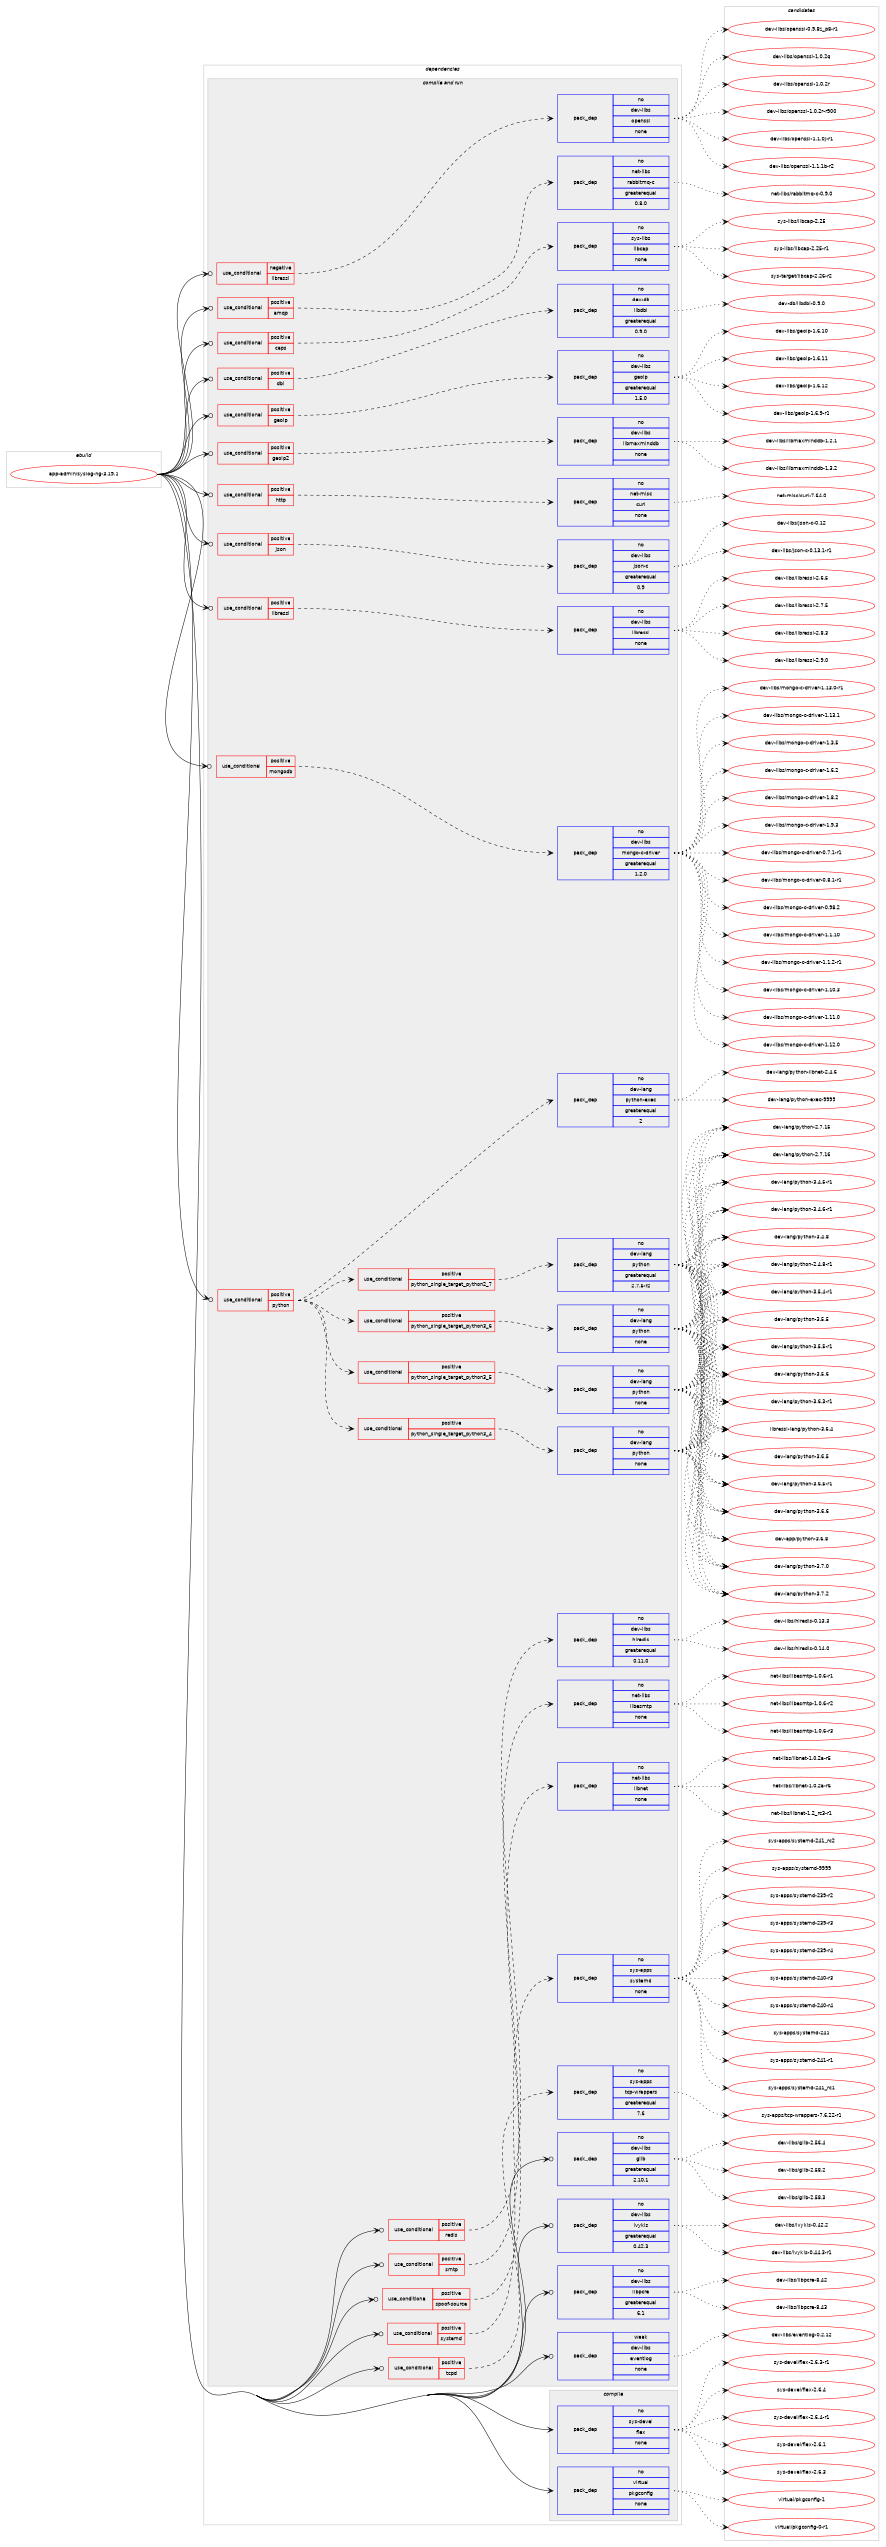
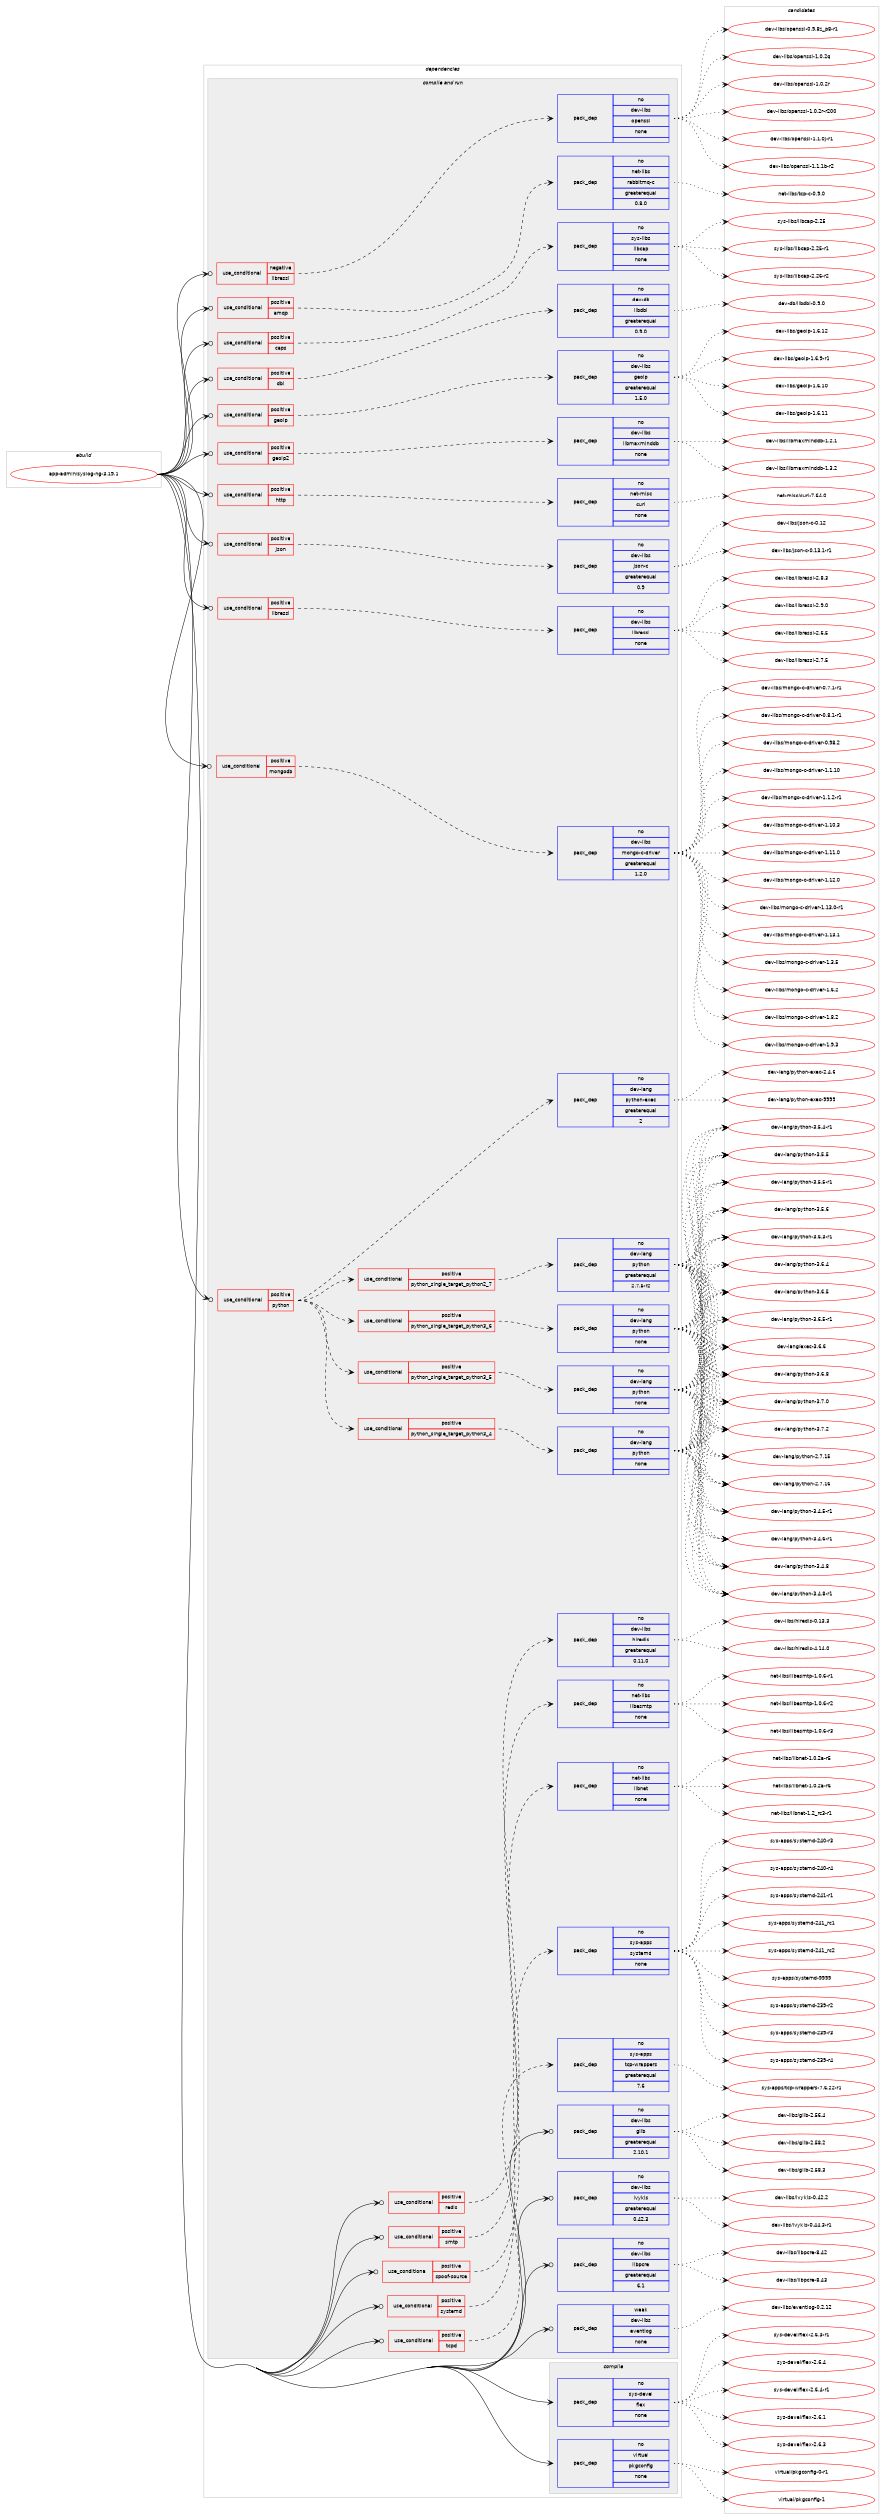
(802, 112) -> (802, 112)
(802, 194) -> (802, 194)
(802, 277) -> (802, 277)
(802, 1073) -> (802, 1073)
(802, 1265) -> (802, 1594)
(802, 1429) -> (802, 1265)
(802, 1512) -> (802, 1347)
(802, 1539) -> (802, 1375)
(802, 1649) -> (802, 1649)
(802, 2033) -> none
